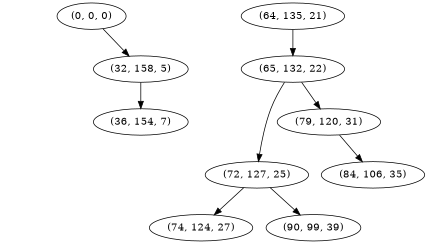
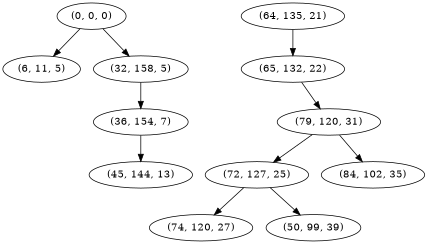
none -> (42, 69)
(268, 117) -> (296, 146)
none -> (141, 175)
(373, 175) -> (373, 175)
(201, 228) -> (201, 228)
(313, 228) -> (313, 228)
